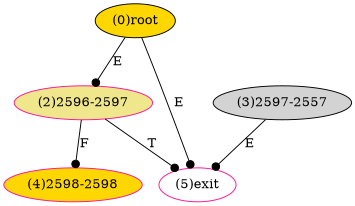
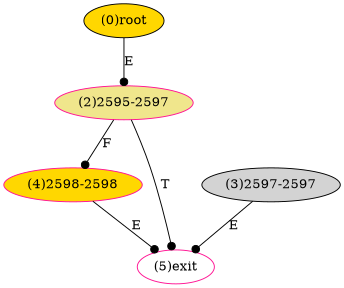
(166, 99) -> (122, 224)
(83, 103) -> (124, 103)
(282, 103) -> (271, 185)
